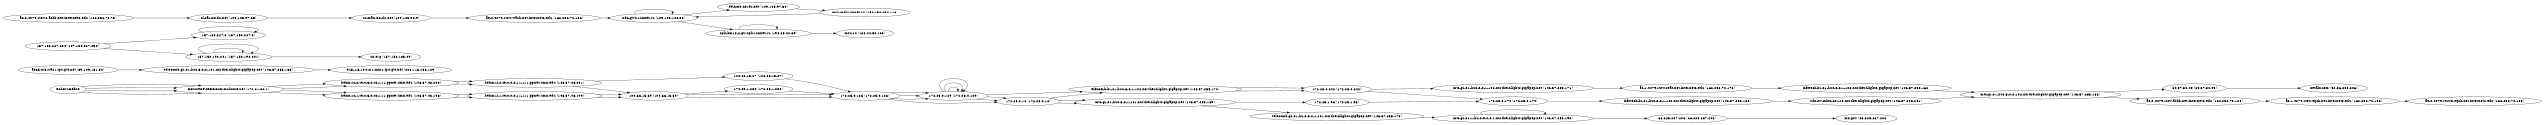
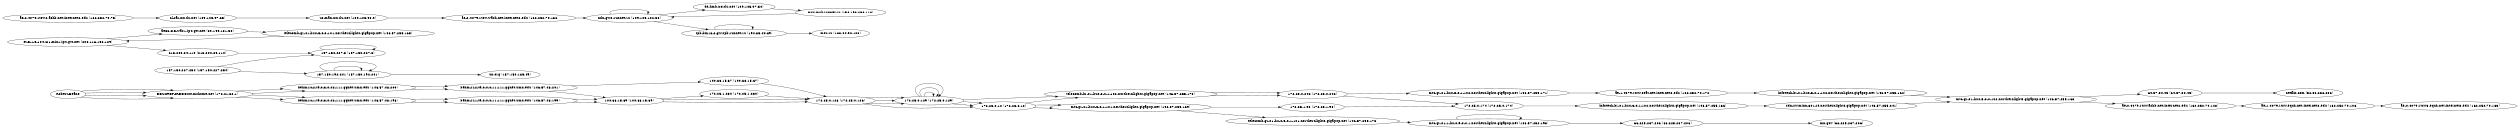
none -> (133, 36)
none -> (198, 53)
